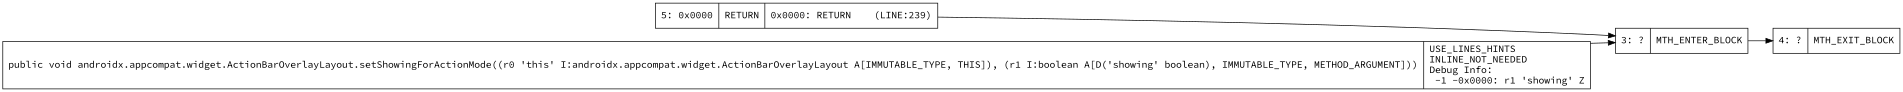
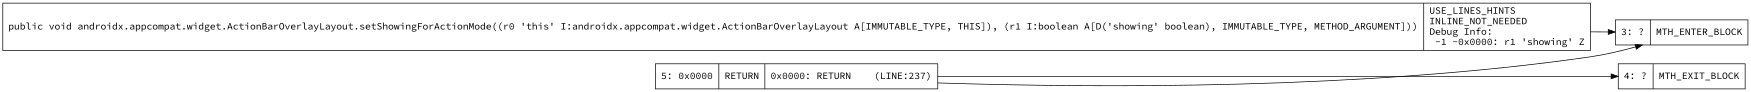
(851, 15) -> (851, 76)
(1757, 41) -> (1274, 76)
